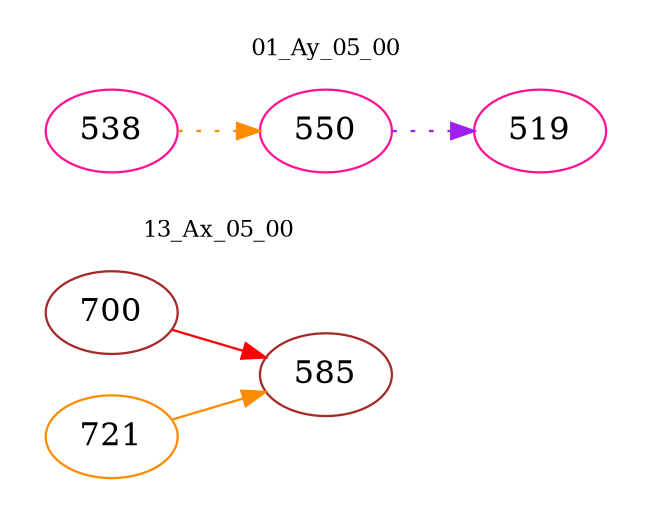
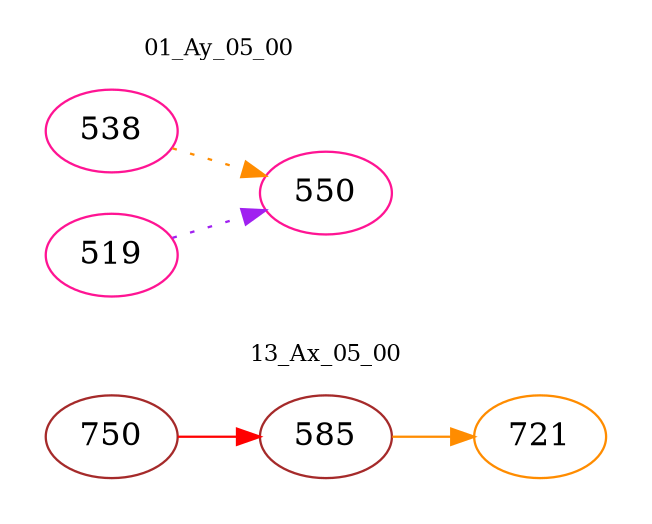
(422, 131) -> (208, 227)
(112, 313) -> (112, 437)
(208, 409) -> (422, 437)
